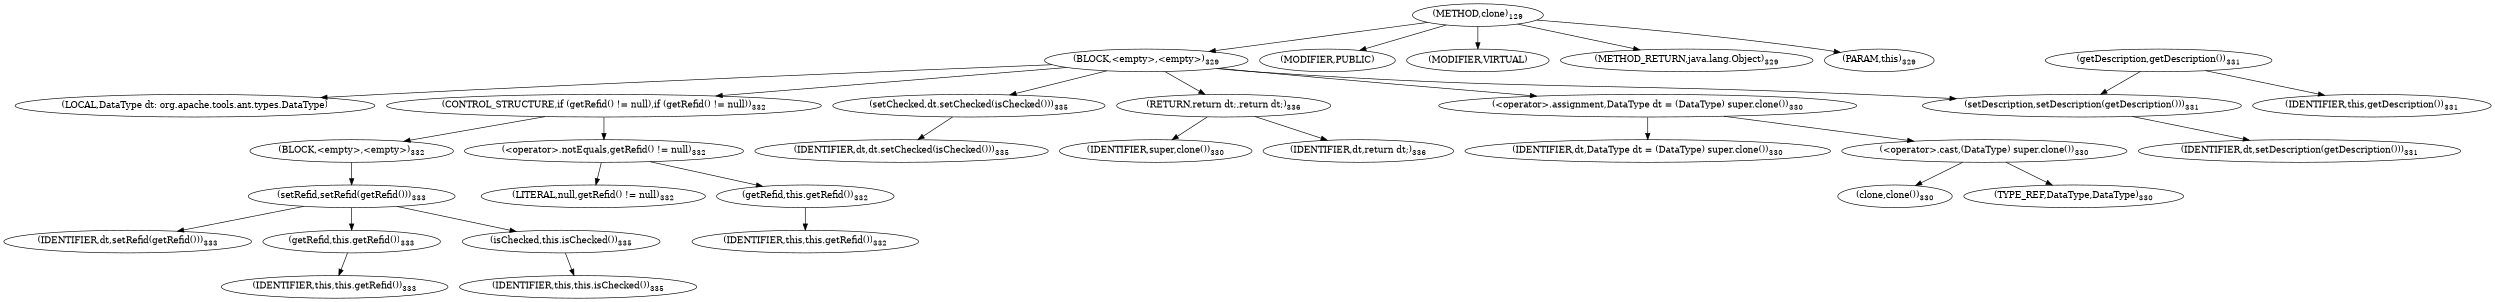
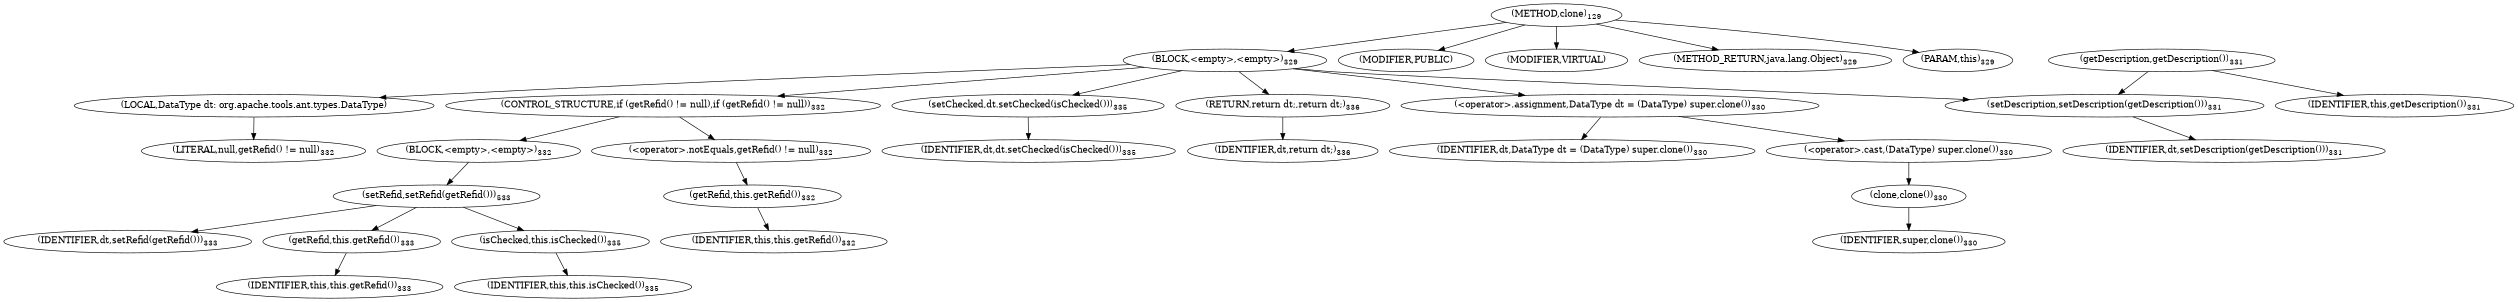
(1192, 127) -> (1909, 216)
(599, 171) -> (254, 125)
(419, 195) -> (504, 195)
(2074, 196) -> none
